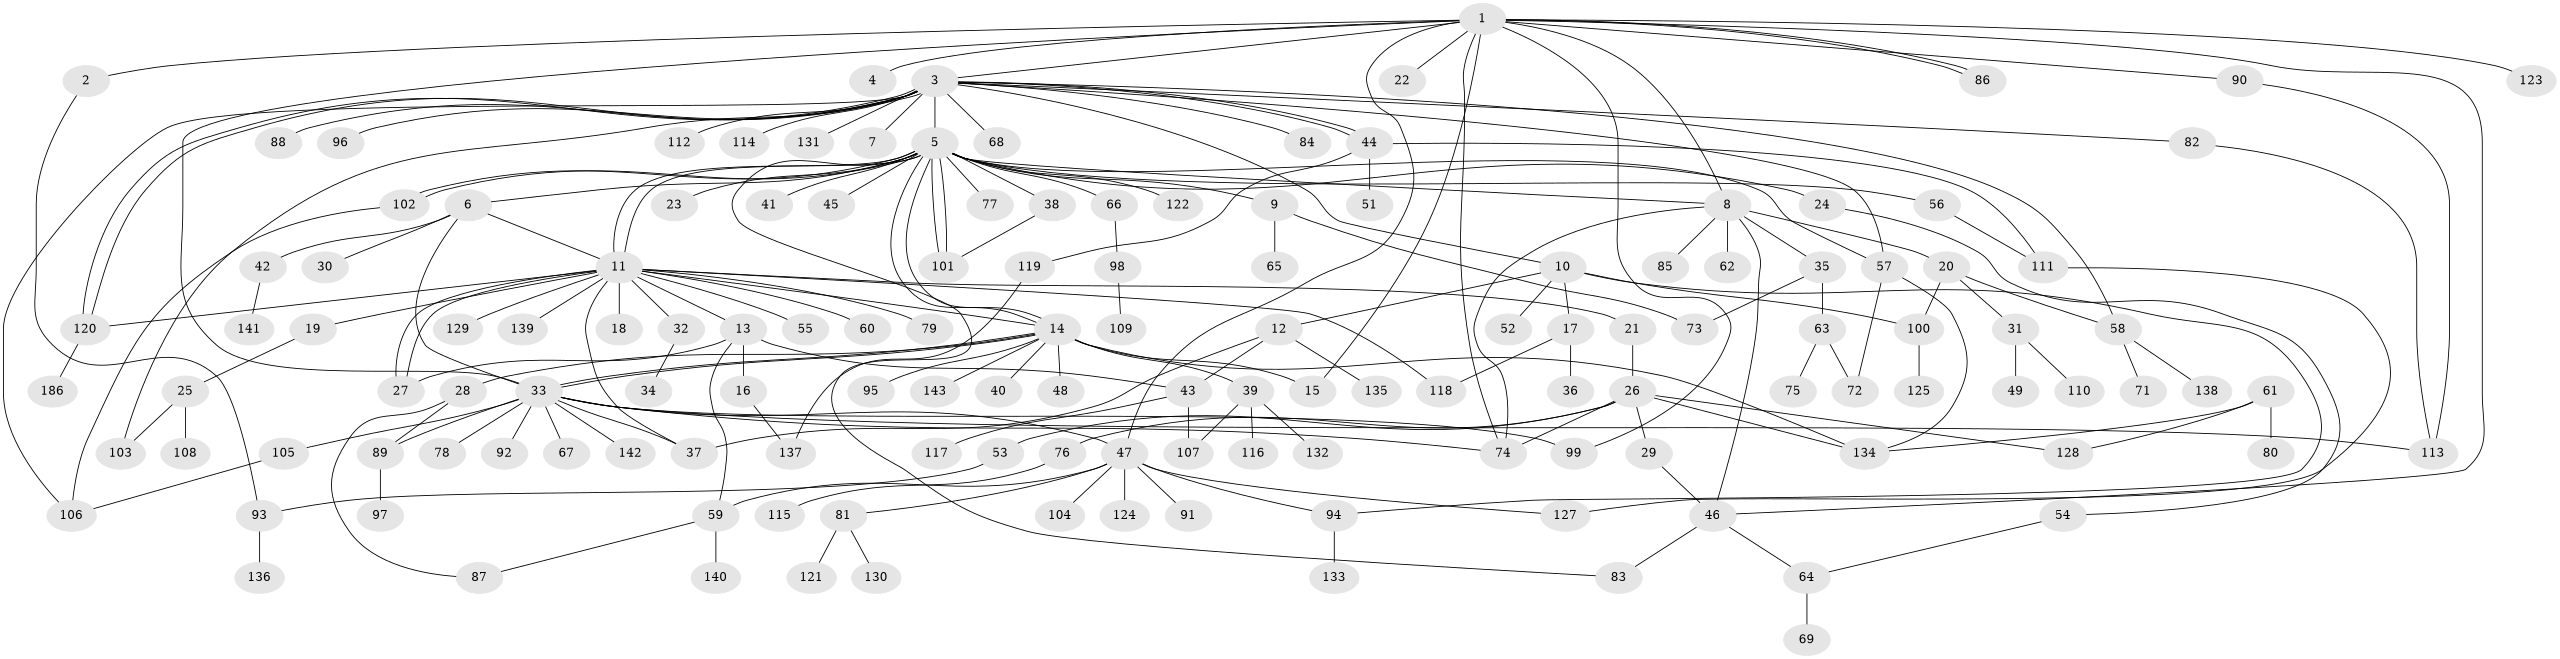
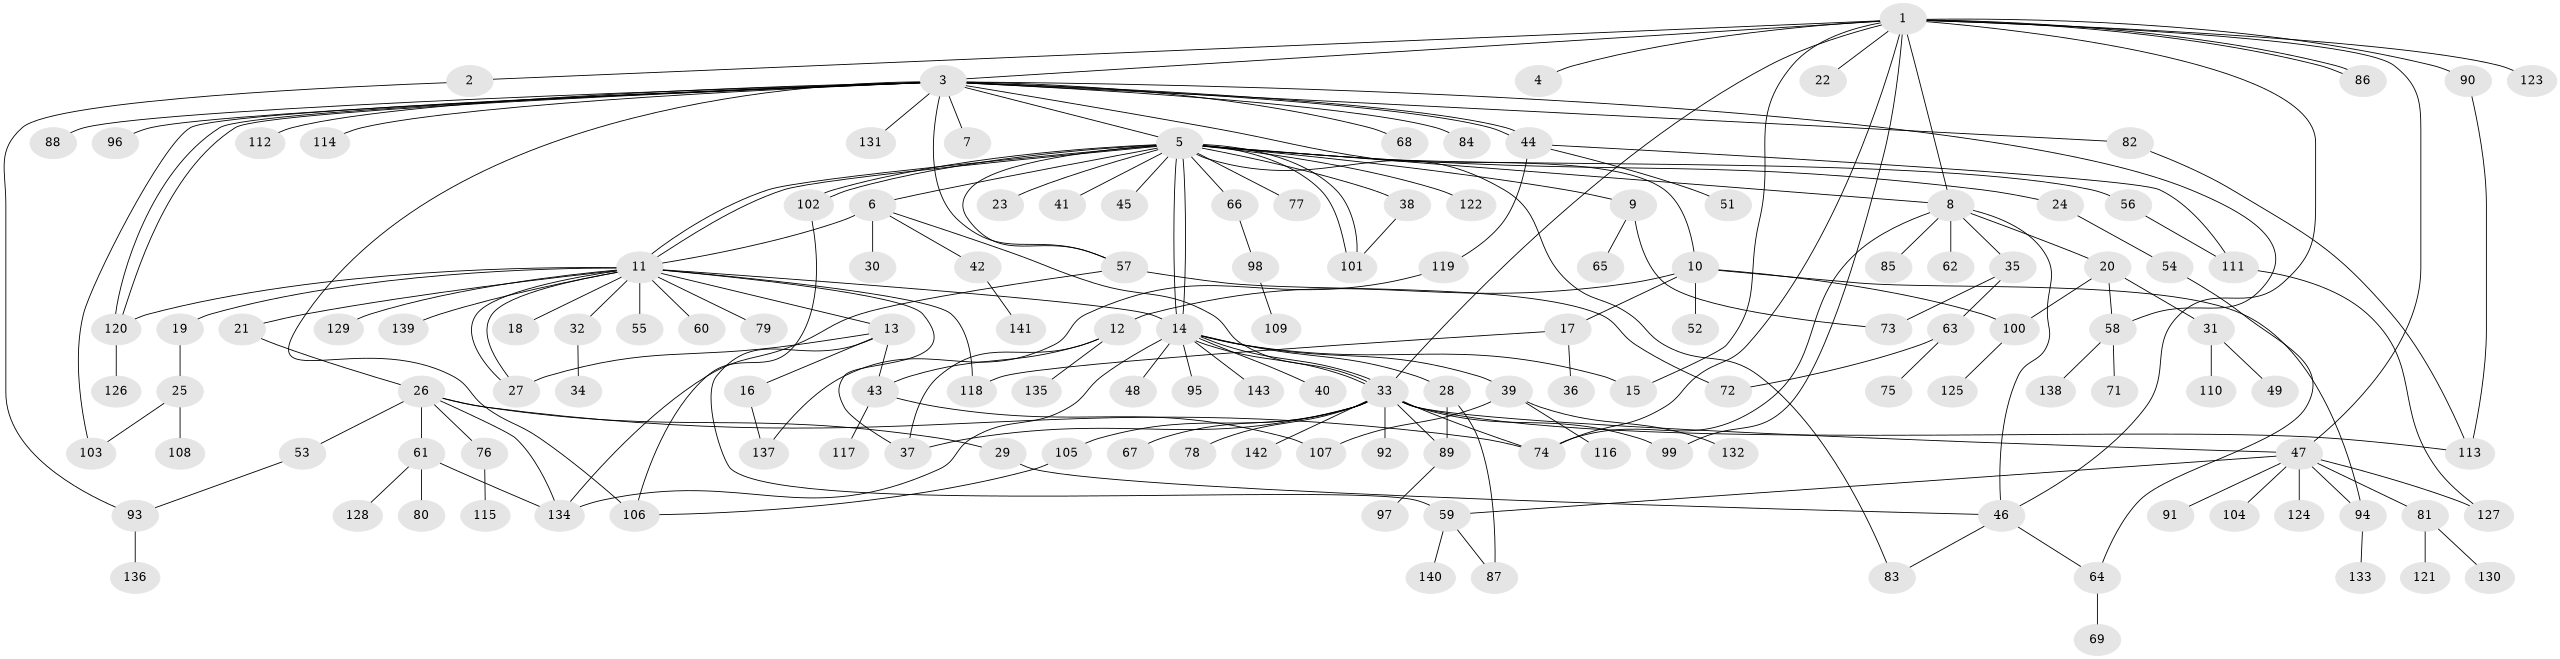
(53, 392) -> (116, 392)
(1850, 423) -> (422, 423)
